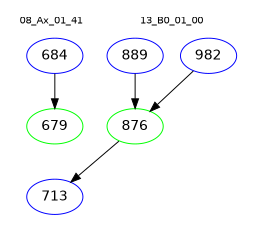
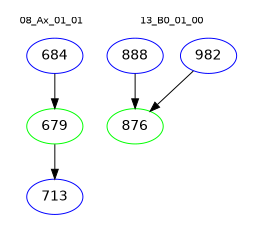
(51, 21) -> (51, 21)
(135, 56) -> (135, 56)
(99, 158) -> (55, 157)
